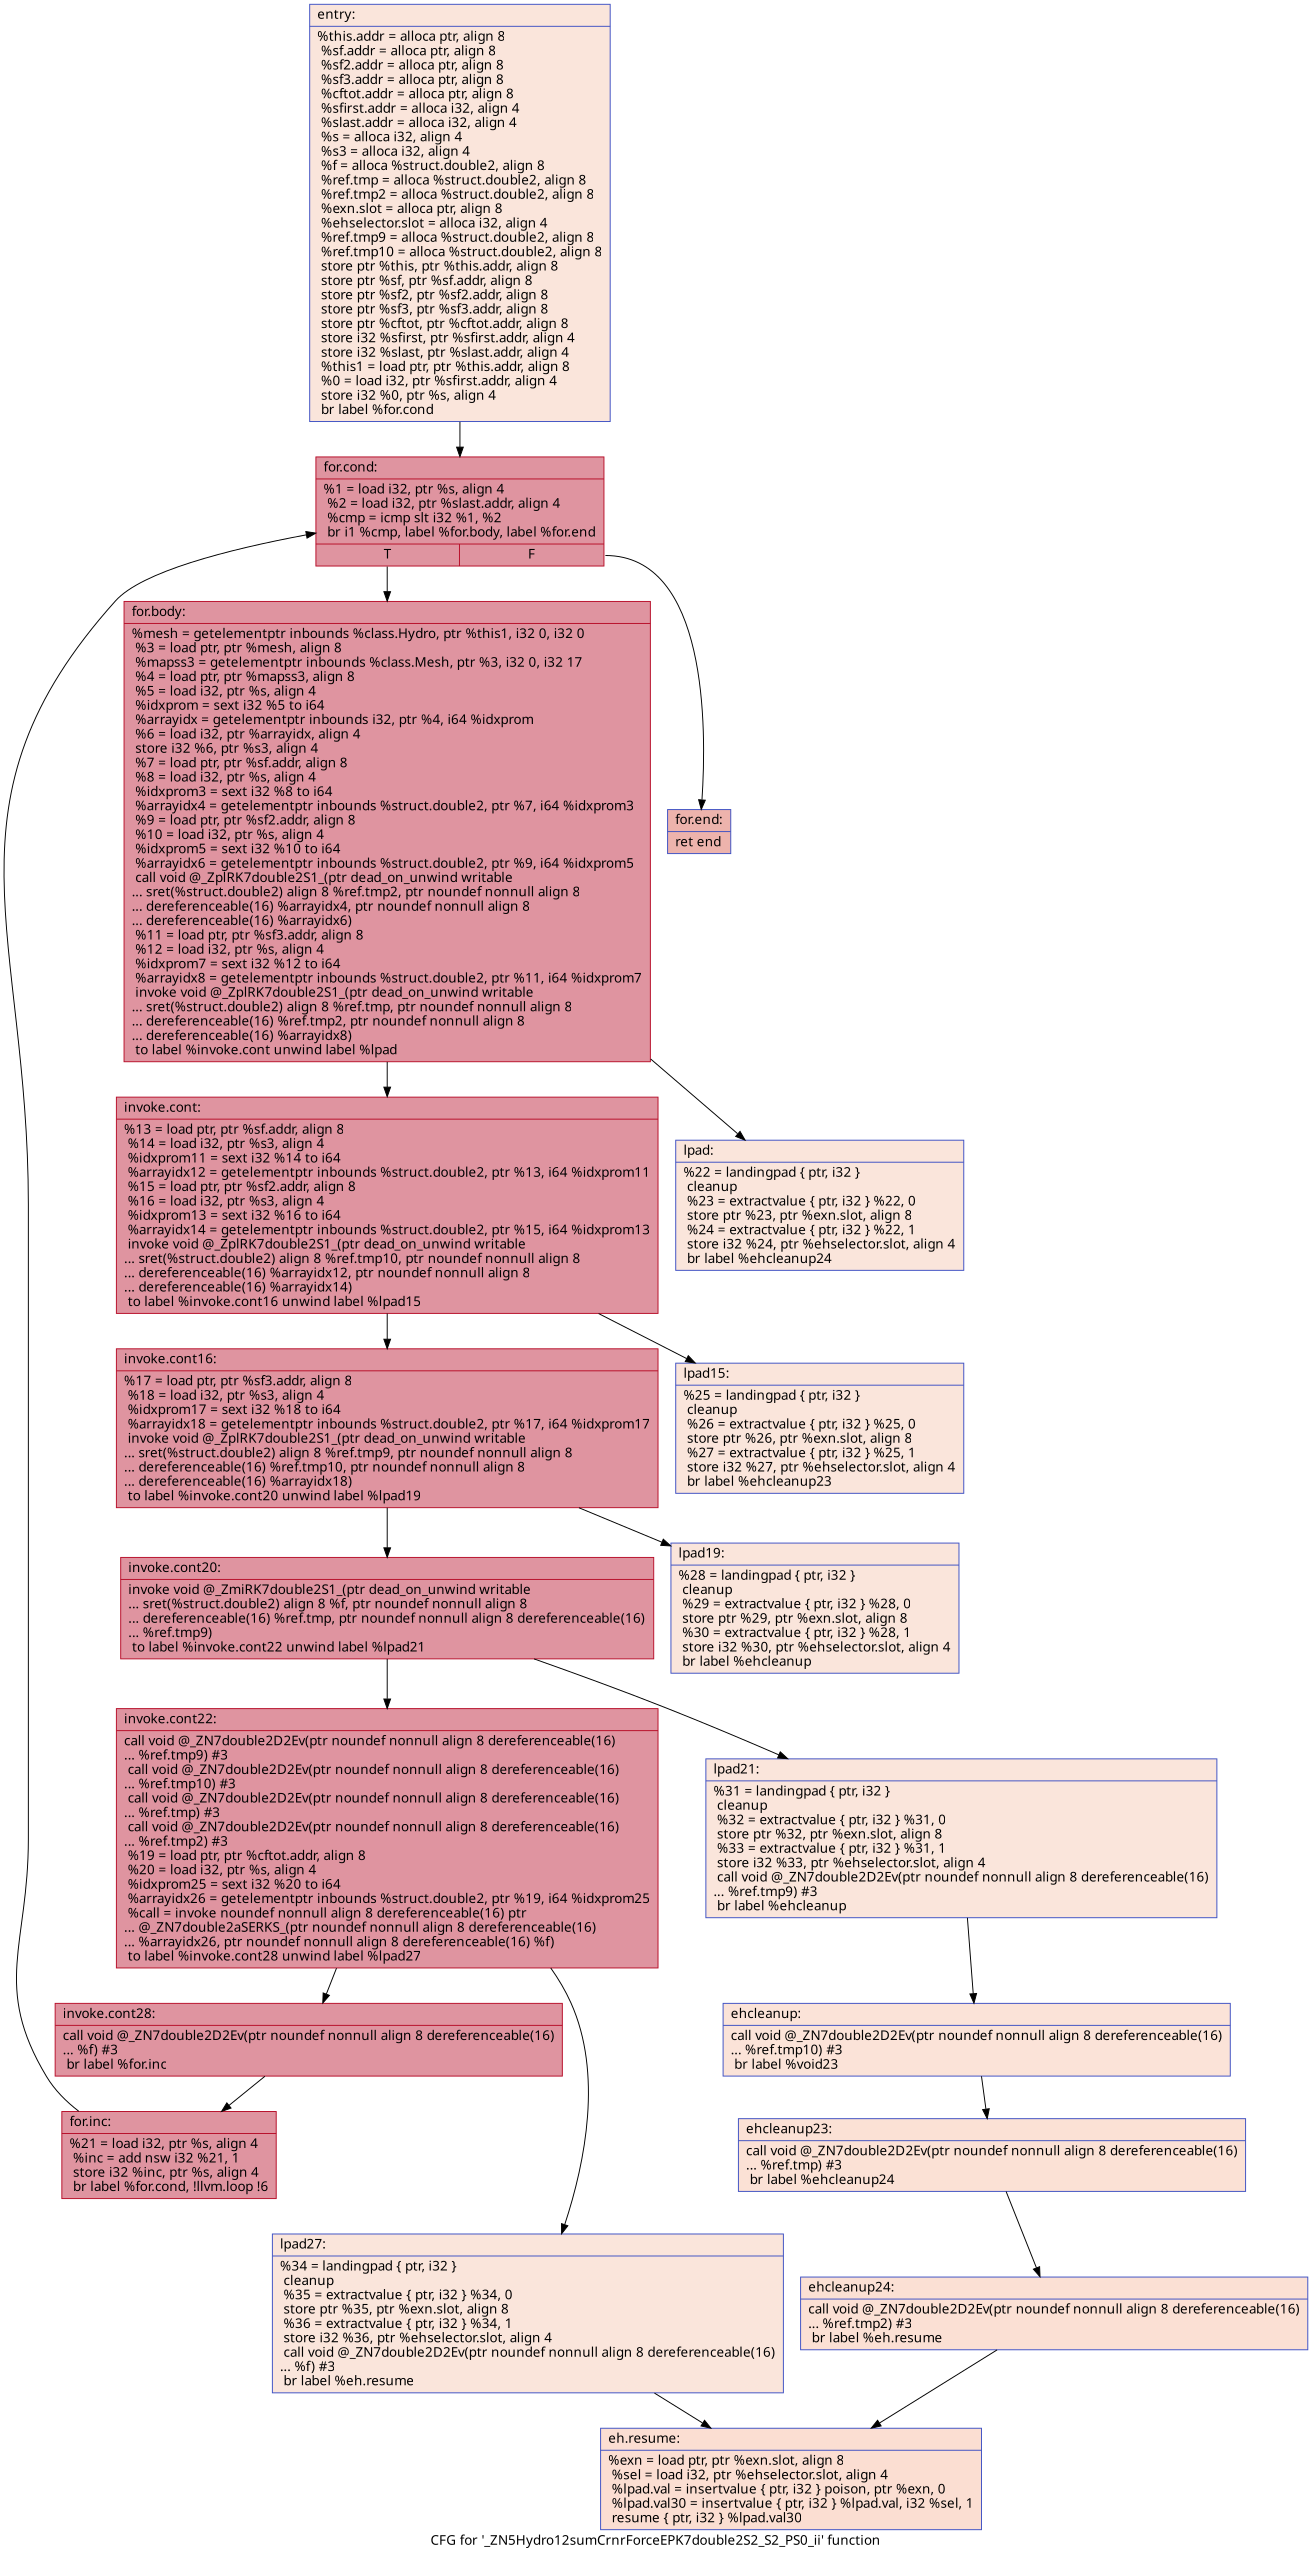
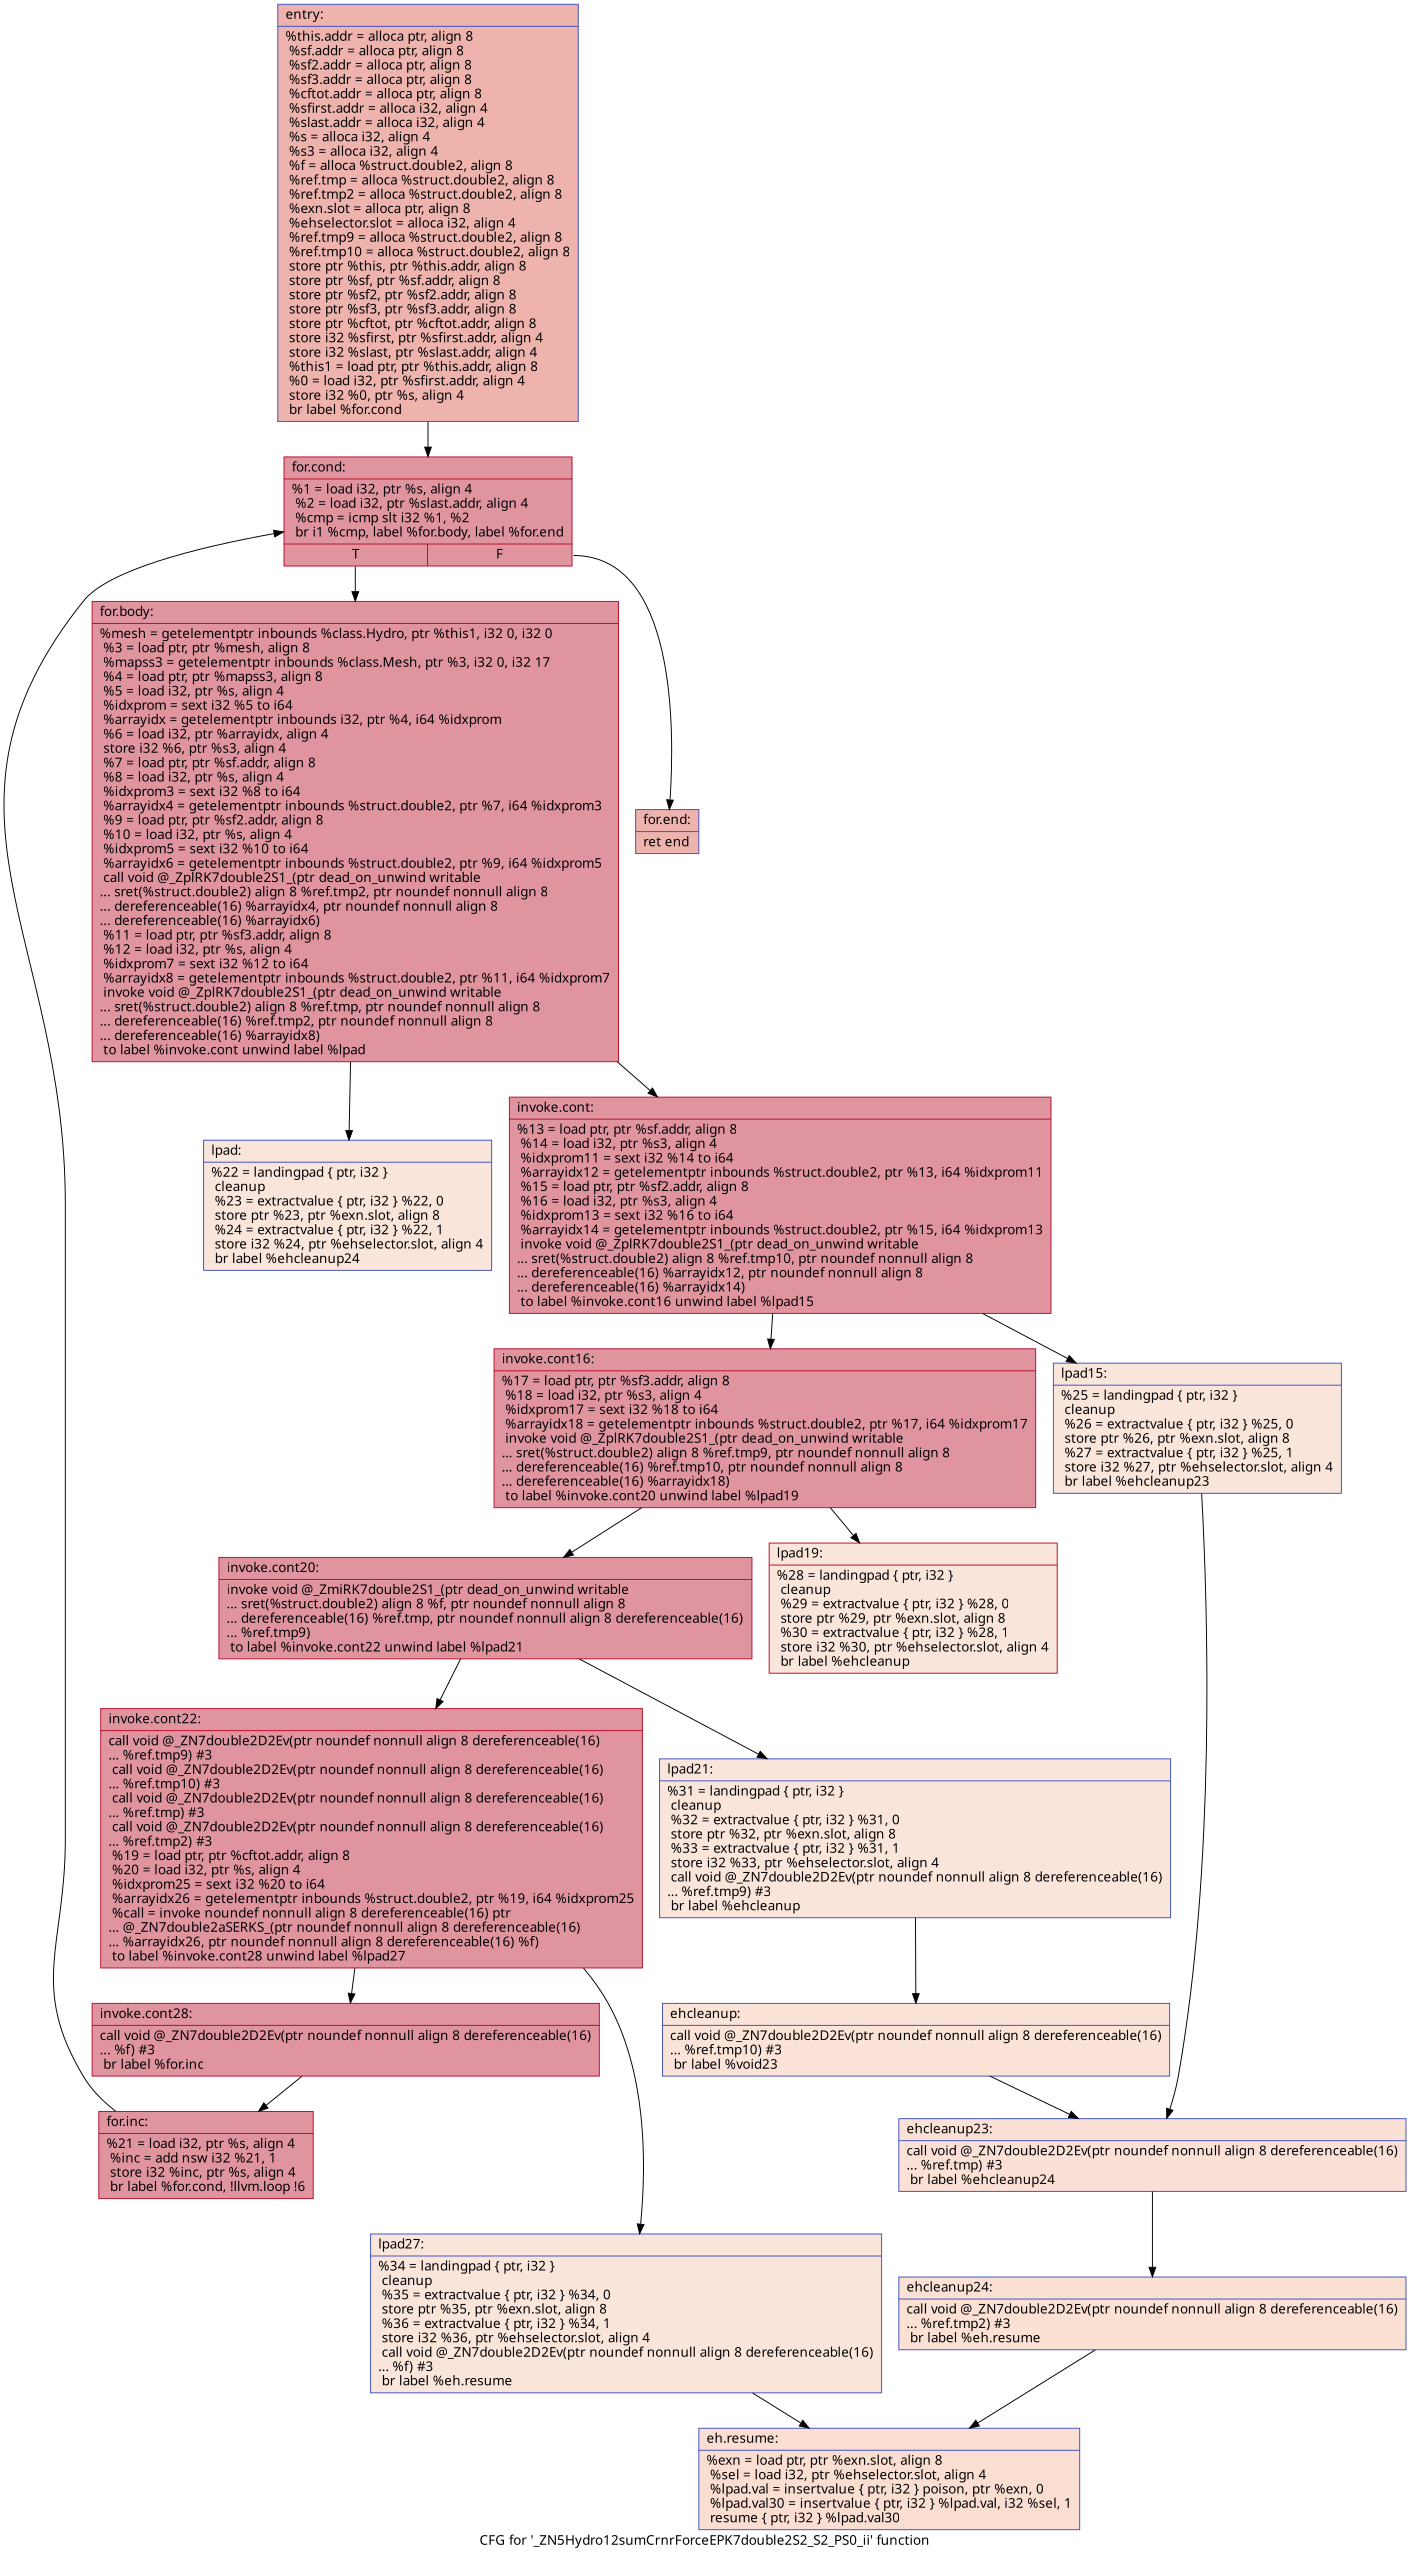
(460, 213) -> (428, 213)
(815, 1608) -> (913, 1608)
none -> (1205, 1803)
